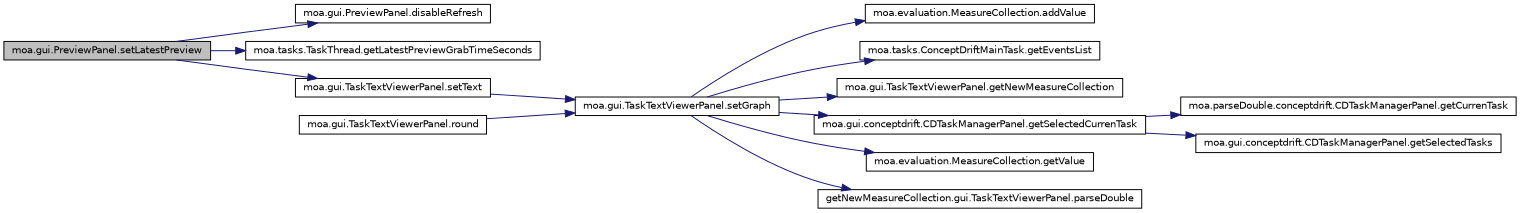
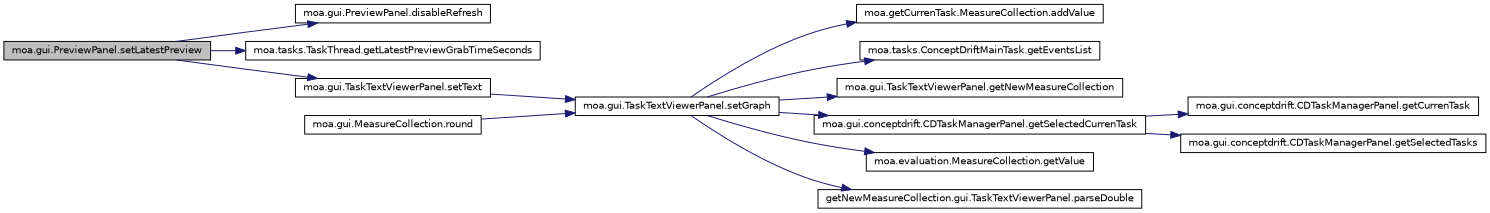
(980, 14) -> (980, 14)
(1348, 106) -> (1333, 106)
(393, 125) -> (393, 125)
